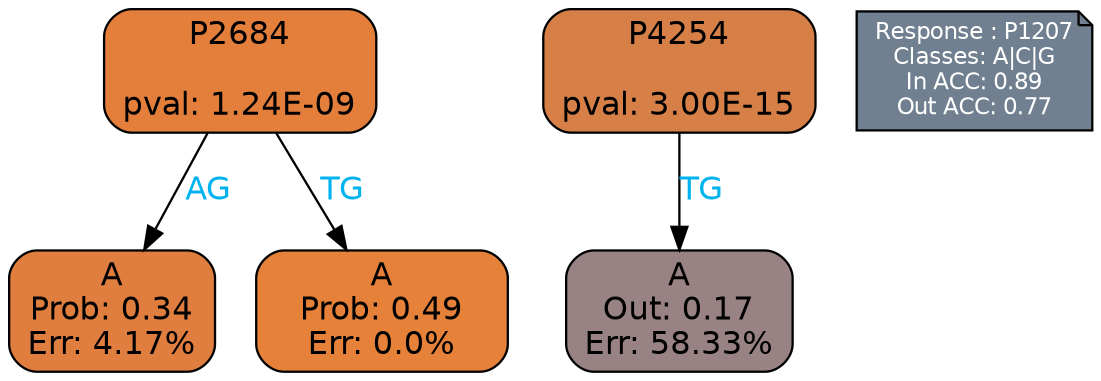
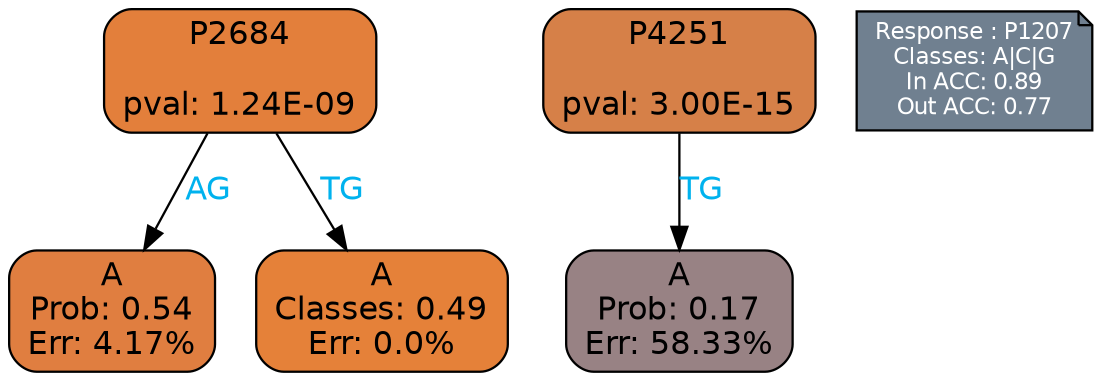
(679, 71) -> (679, 71)
(112, 311) -> (112, 311)
(382, 311) -> (382, 311)
(679, 311) -> (679, 311)
